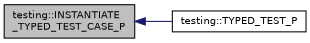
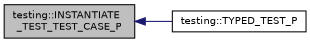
(69, 21) -> (69, 21)
